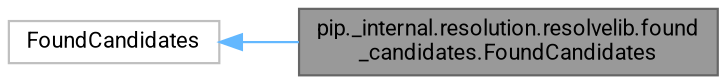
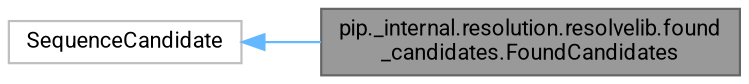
(114, 42) -> (125, 42)
